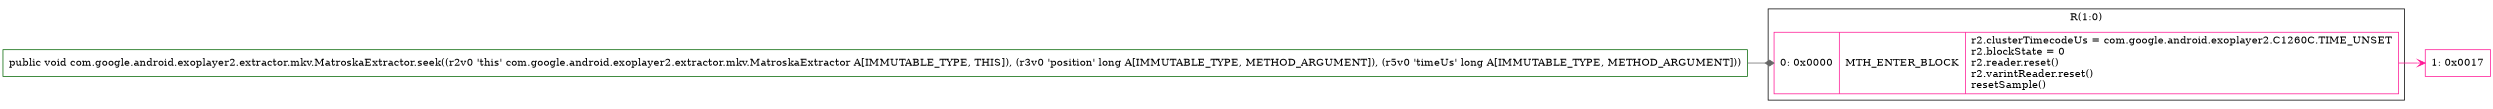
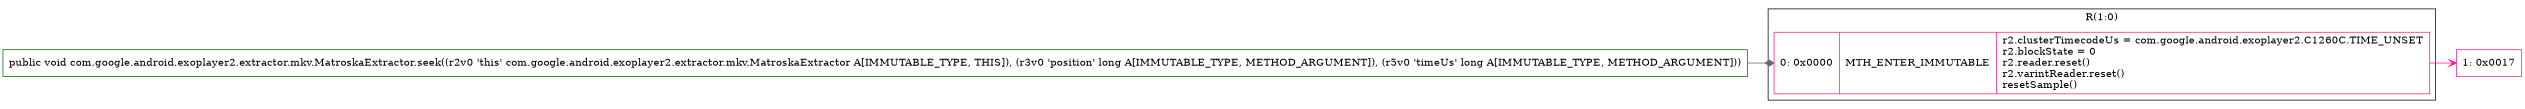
(1902, 63) -> (1918, 63)
